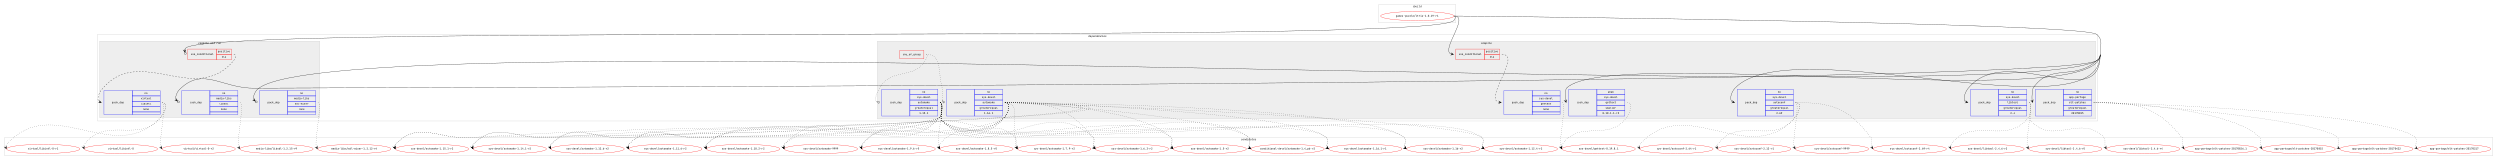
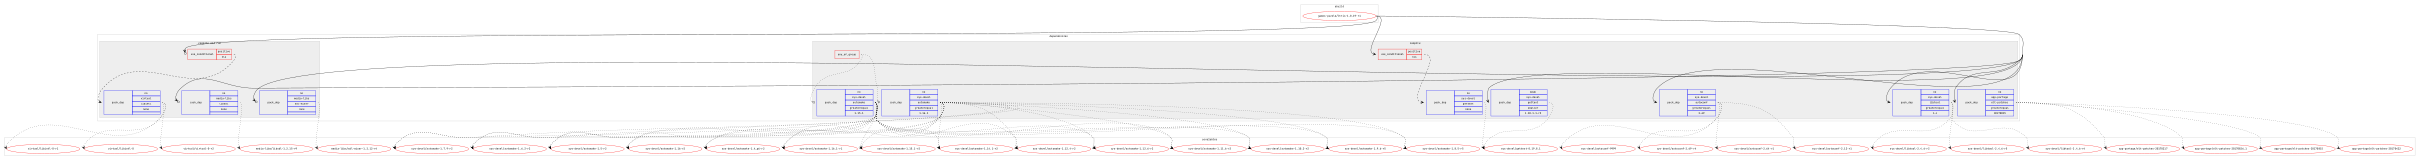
(821, 149) -> none
(1288, 149) -> (743, 149)
